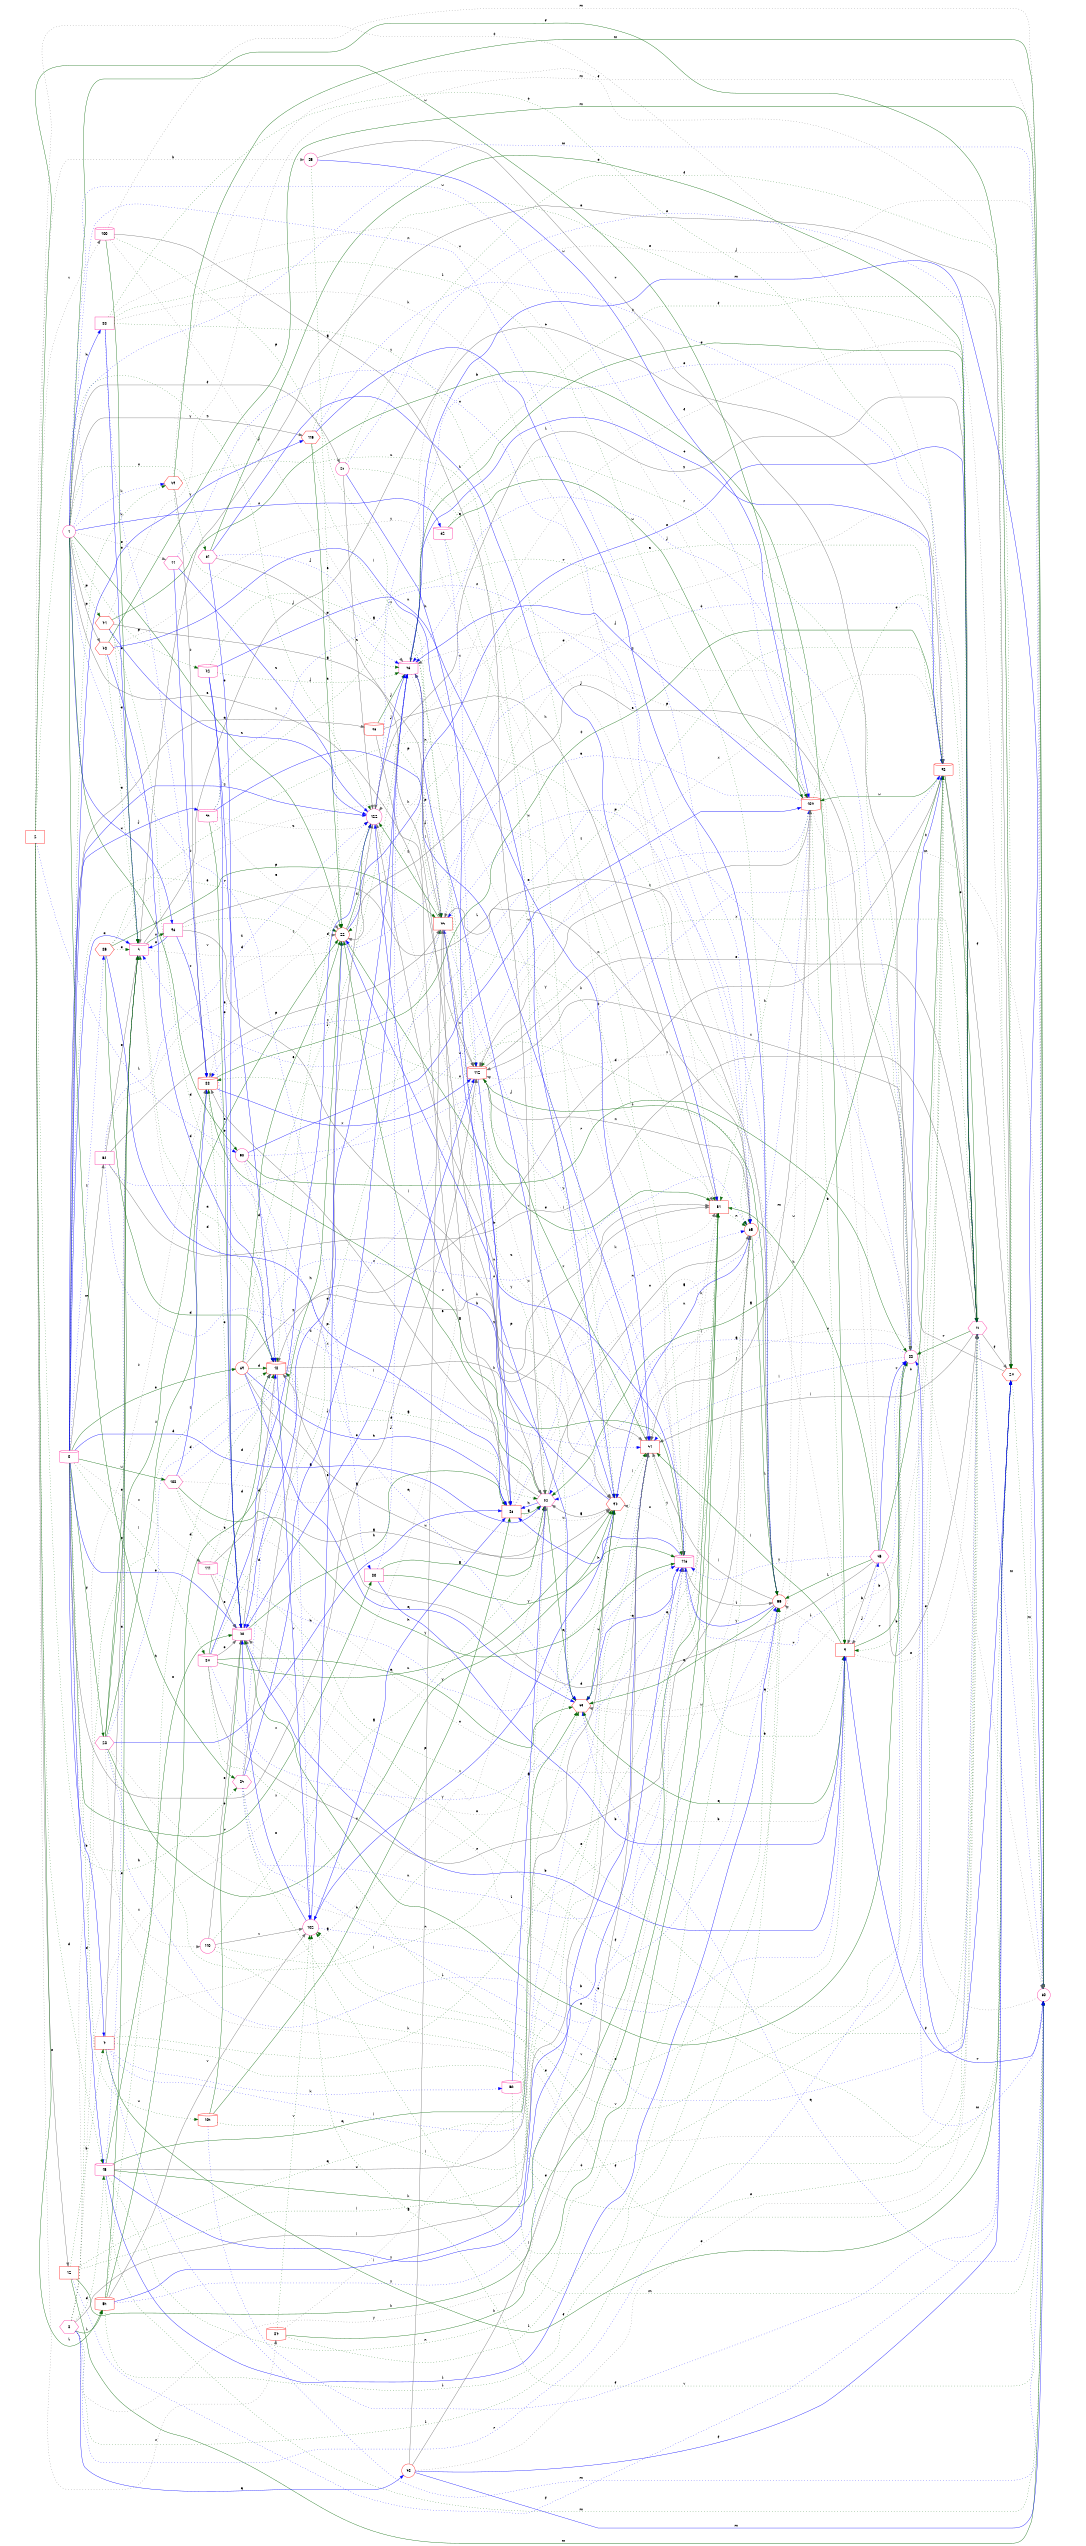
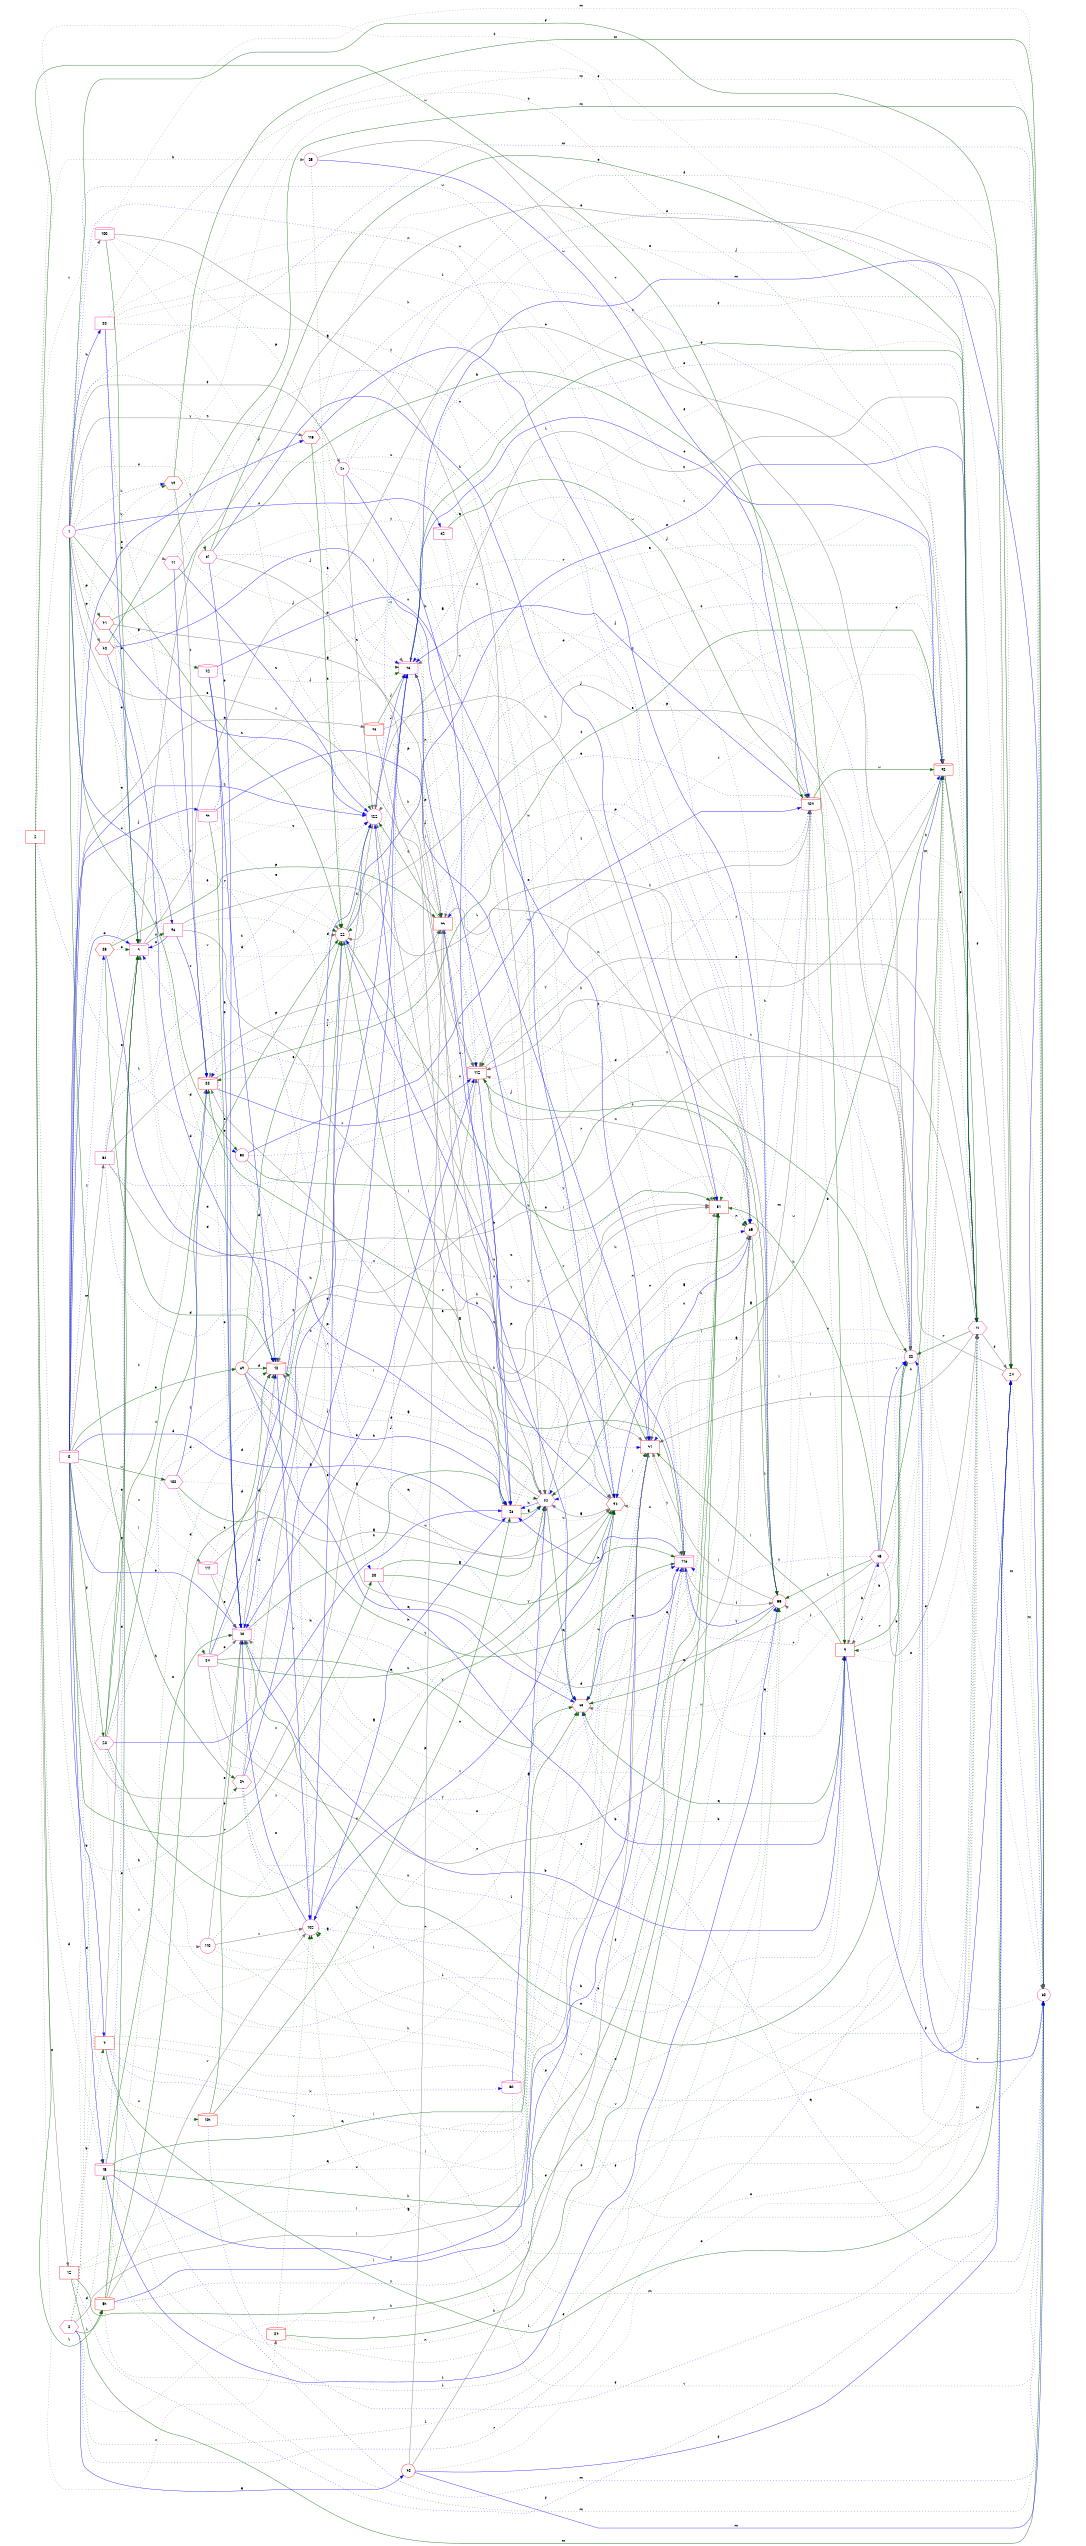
(886, 797) -> (862, 770)
(456, 951) -> (502, 937)
(529, 1205) -> (529, 1205)
(529, 2021) -> (529, 2021)
